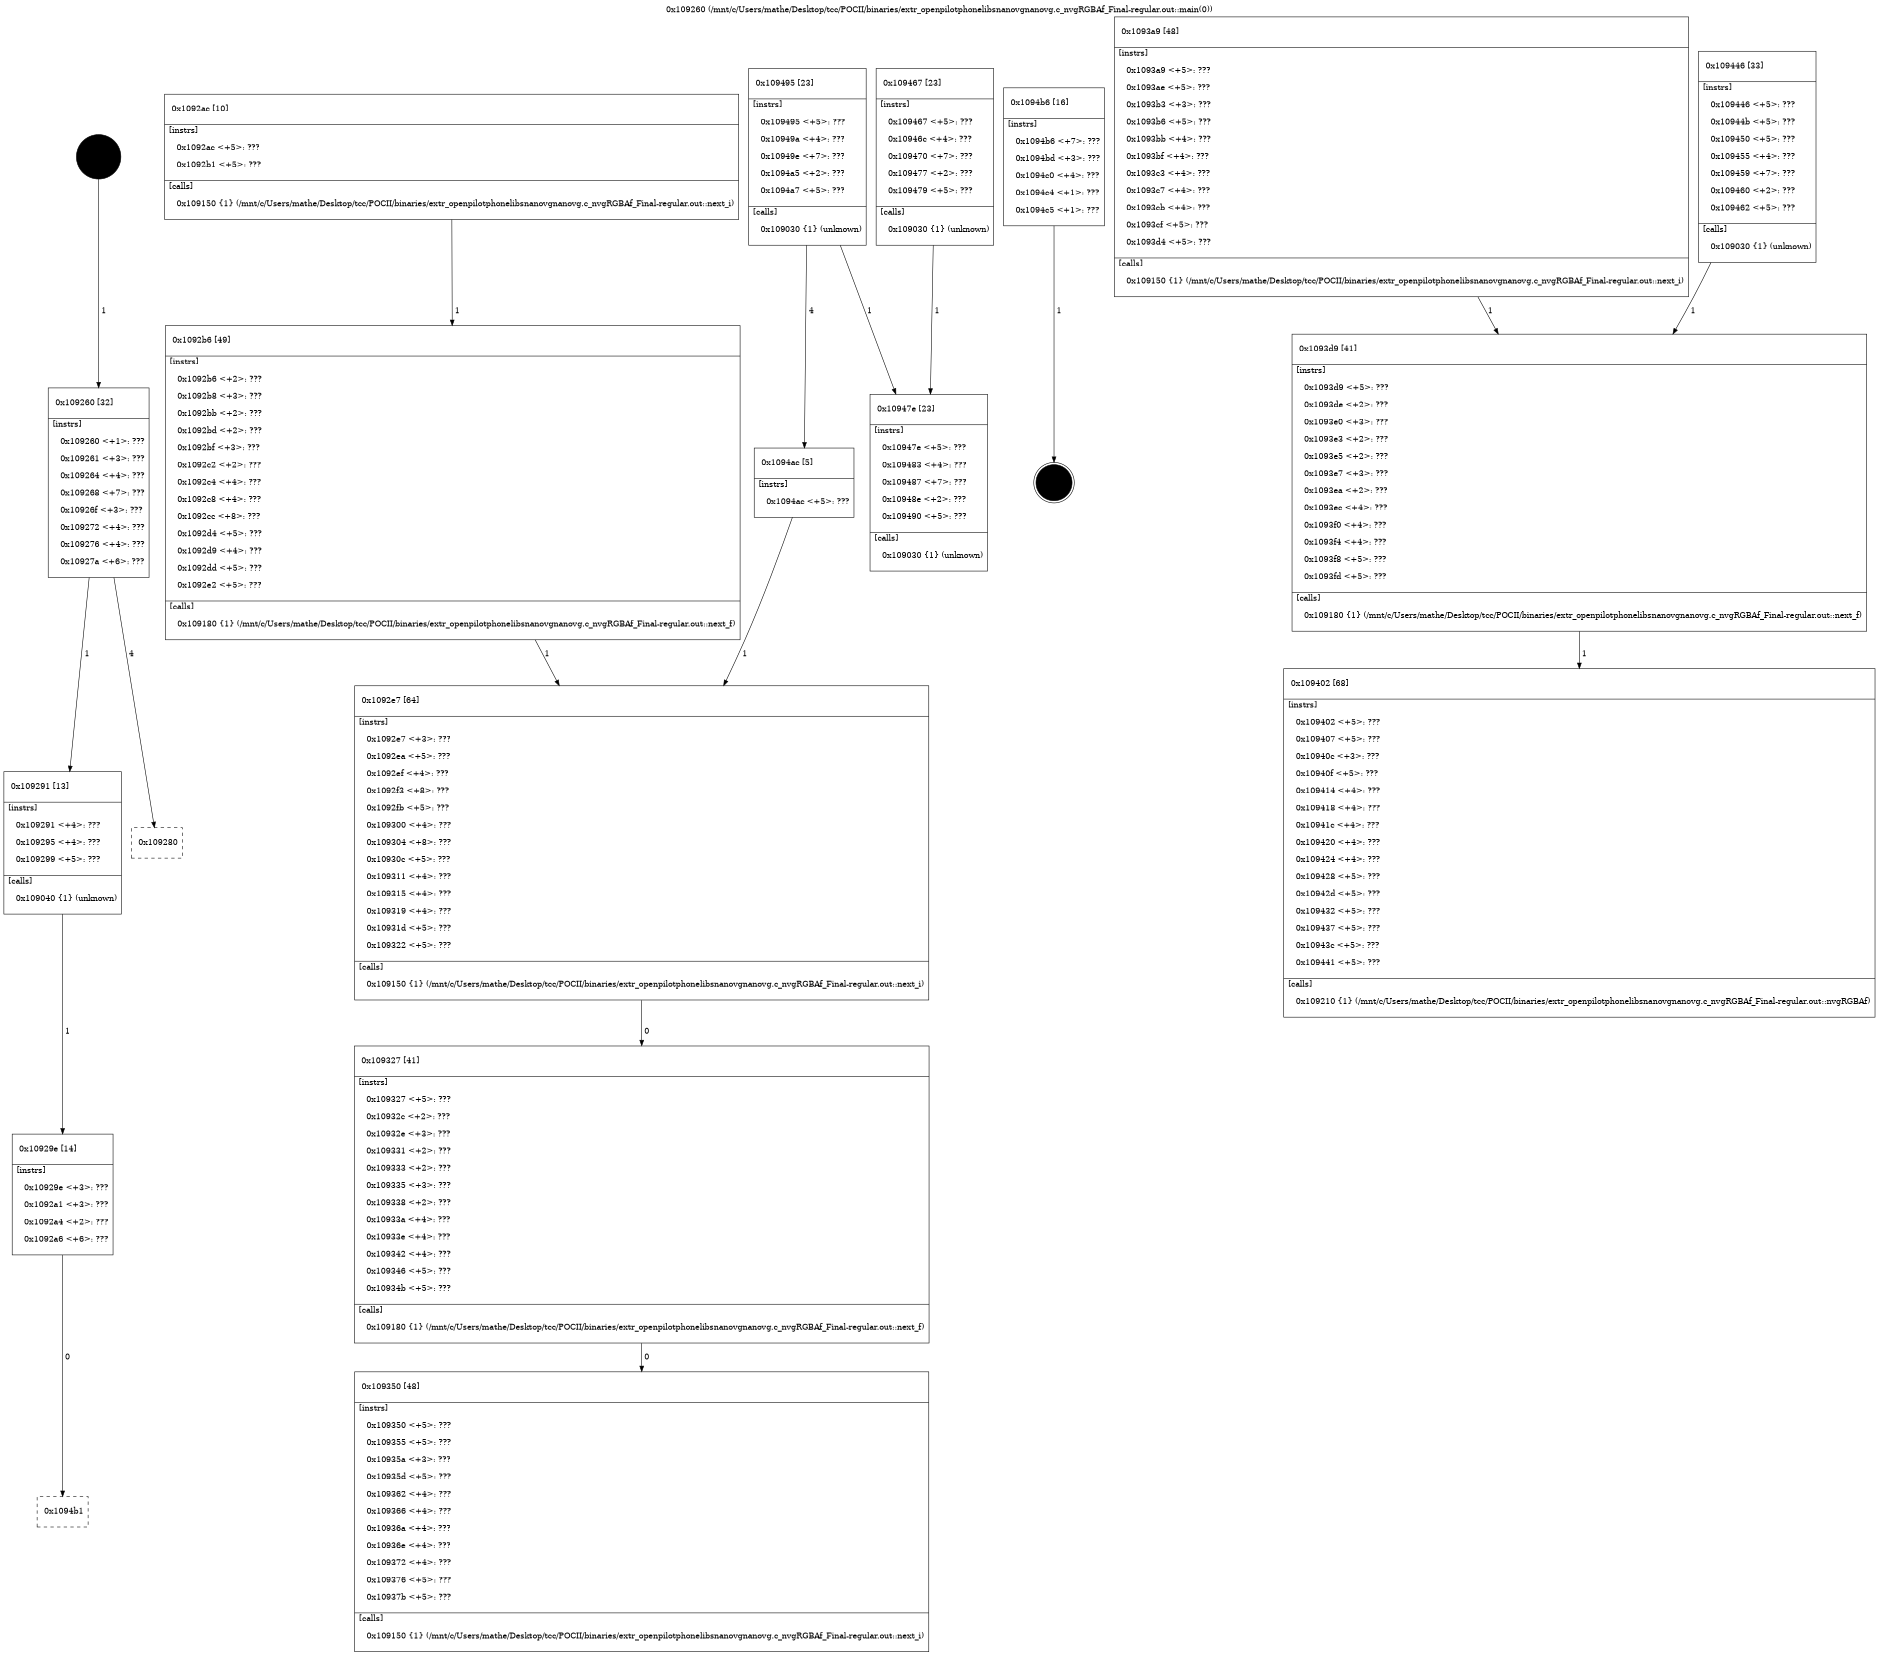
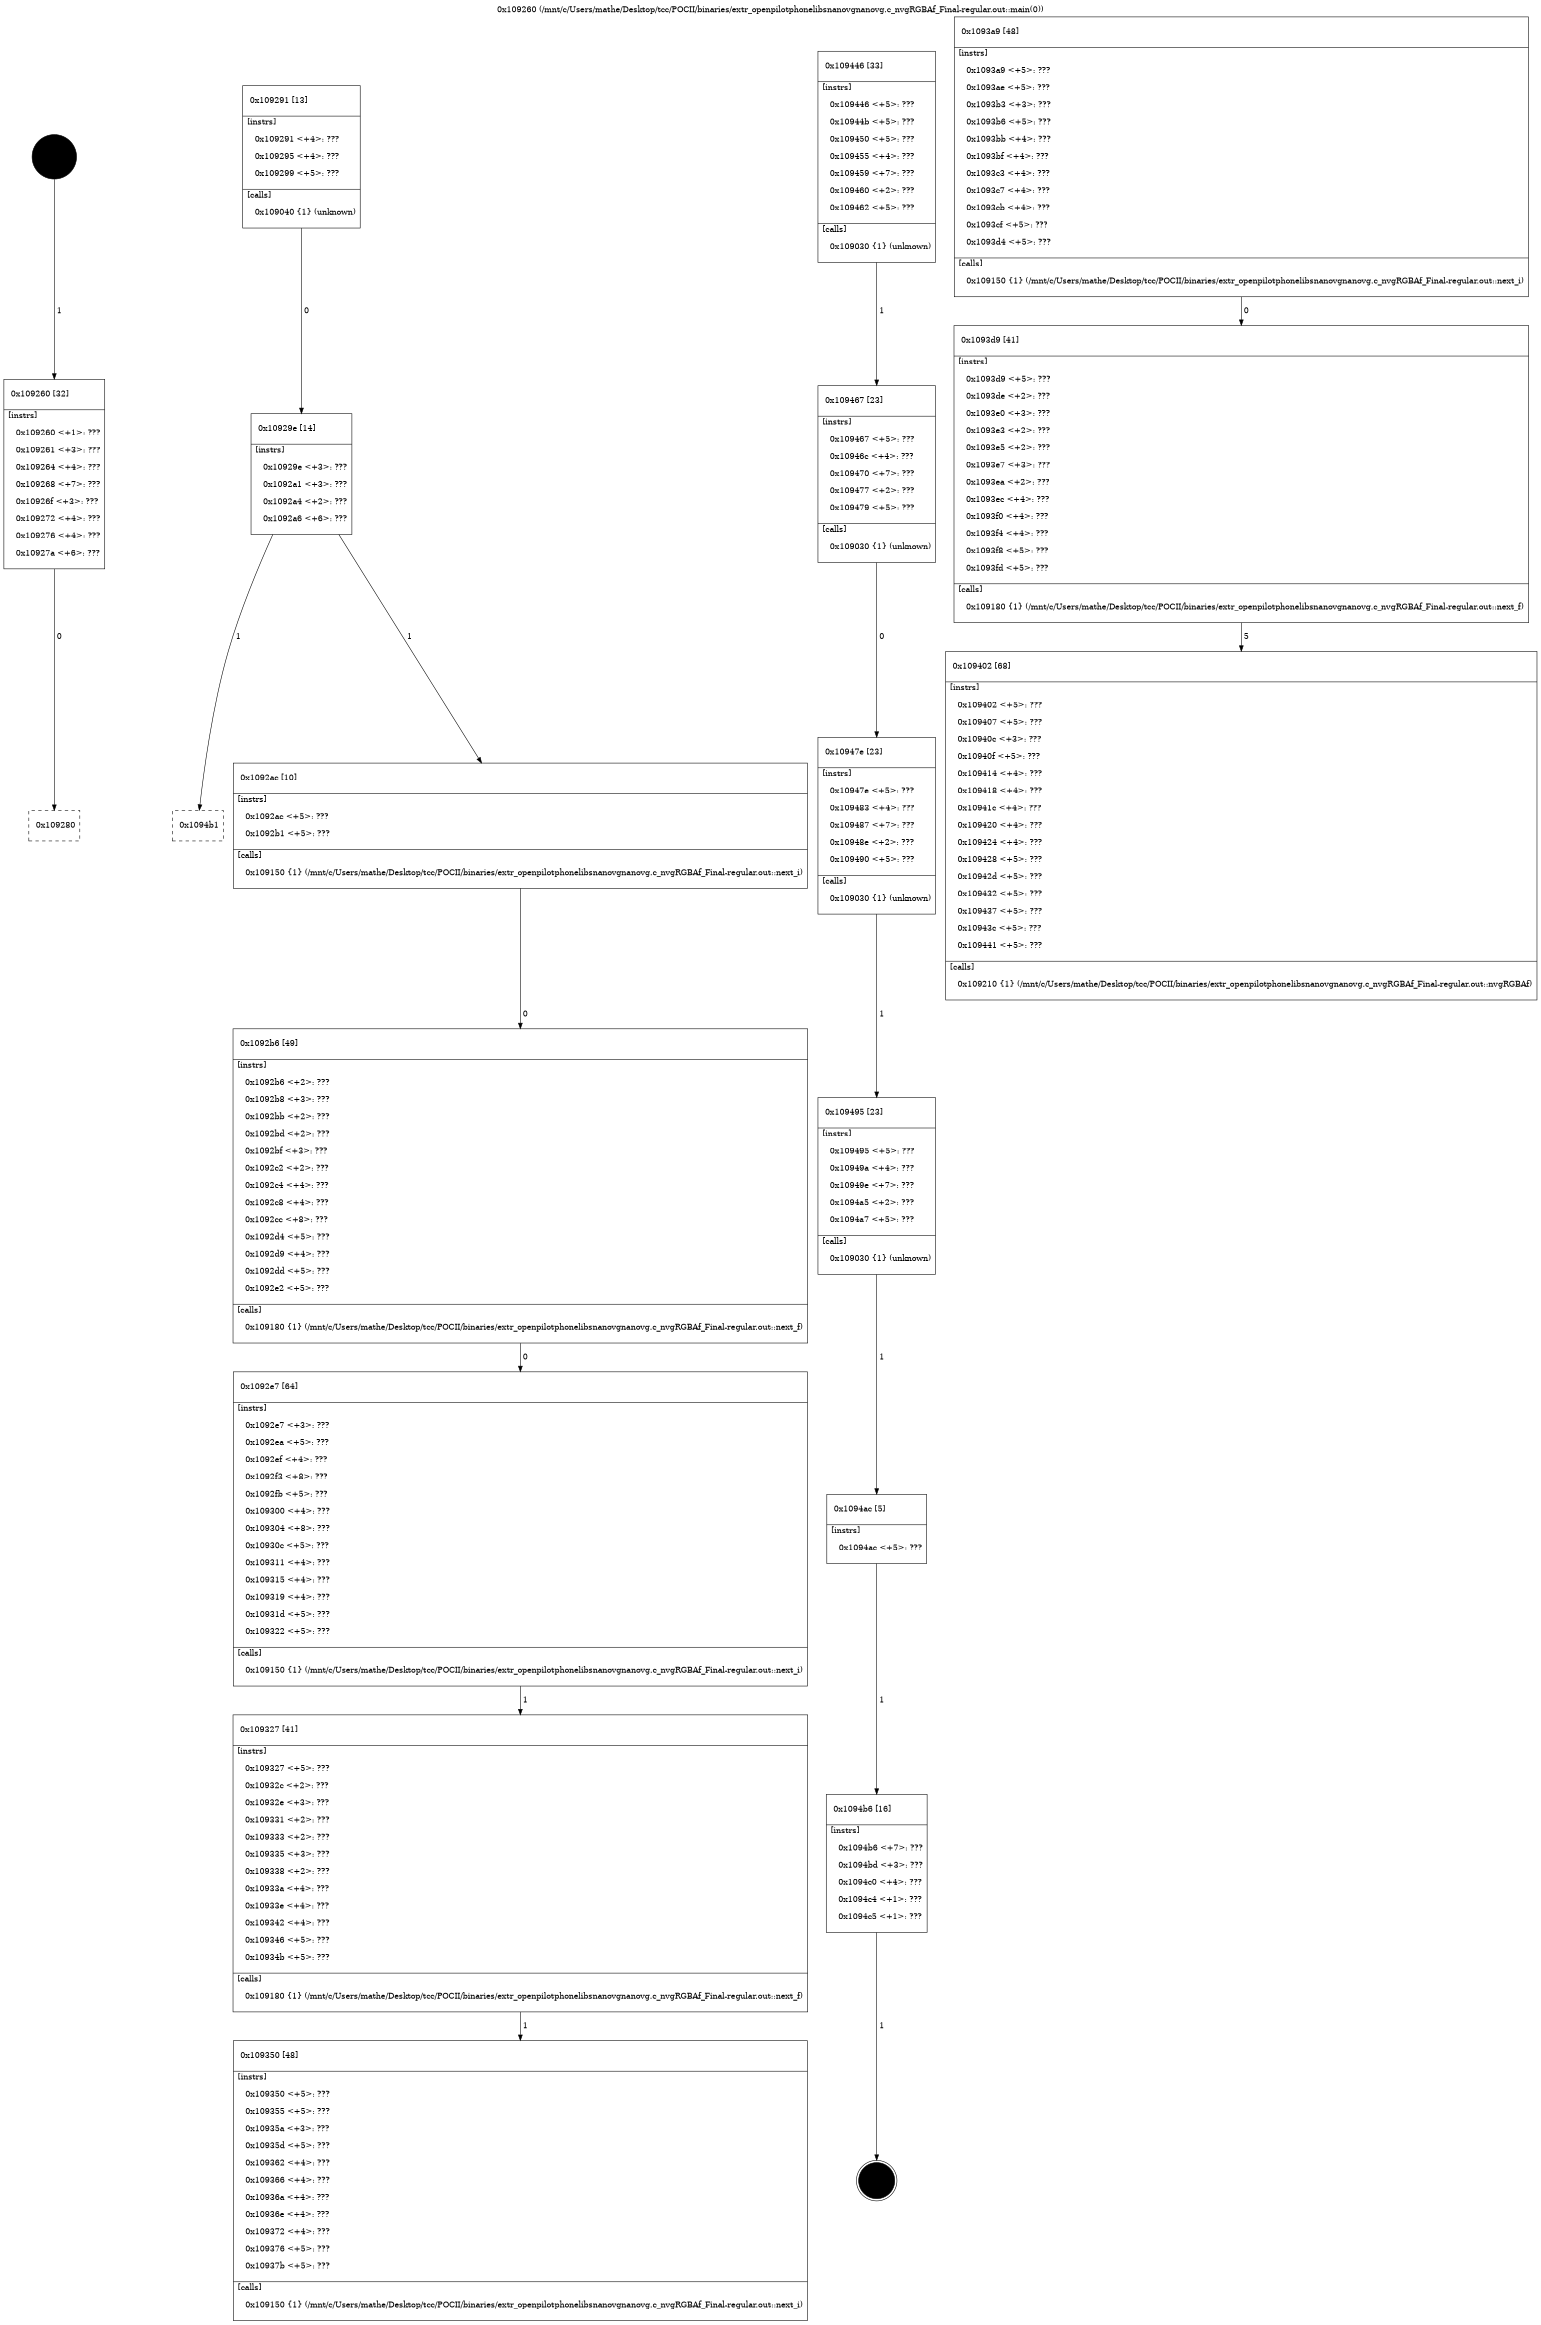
(1694, 296) -> (877, 321)
(456, 311) -> (524, 1014)
(810, 311) -> (881, 1357)
(936, 311) -> (881, 637)
(1489, 311) -> (1245, 311)
(867, 317) -> (877, 1003)
(762, 600) -> (877, 1676)
none -> (409, 646)
(130, 654) -> (58, 637)
(546, 654) -> (524, 1357)
(1583, 654) -> (1245, 637)
(80, 672) -> none
(66, 1032) -> (305, 311)
(646, 1032) -> (524, 1700)
(66, 1357) -> (237, 637)
(646, 1357) -> (524, 2026)
